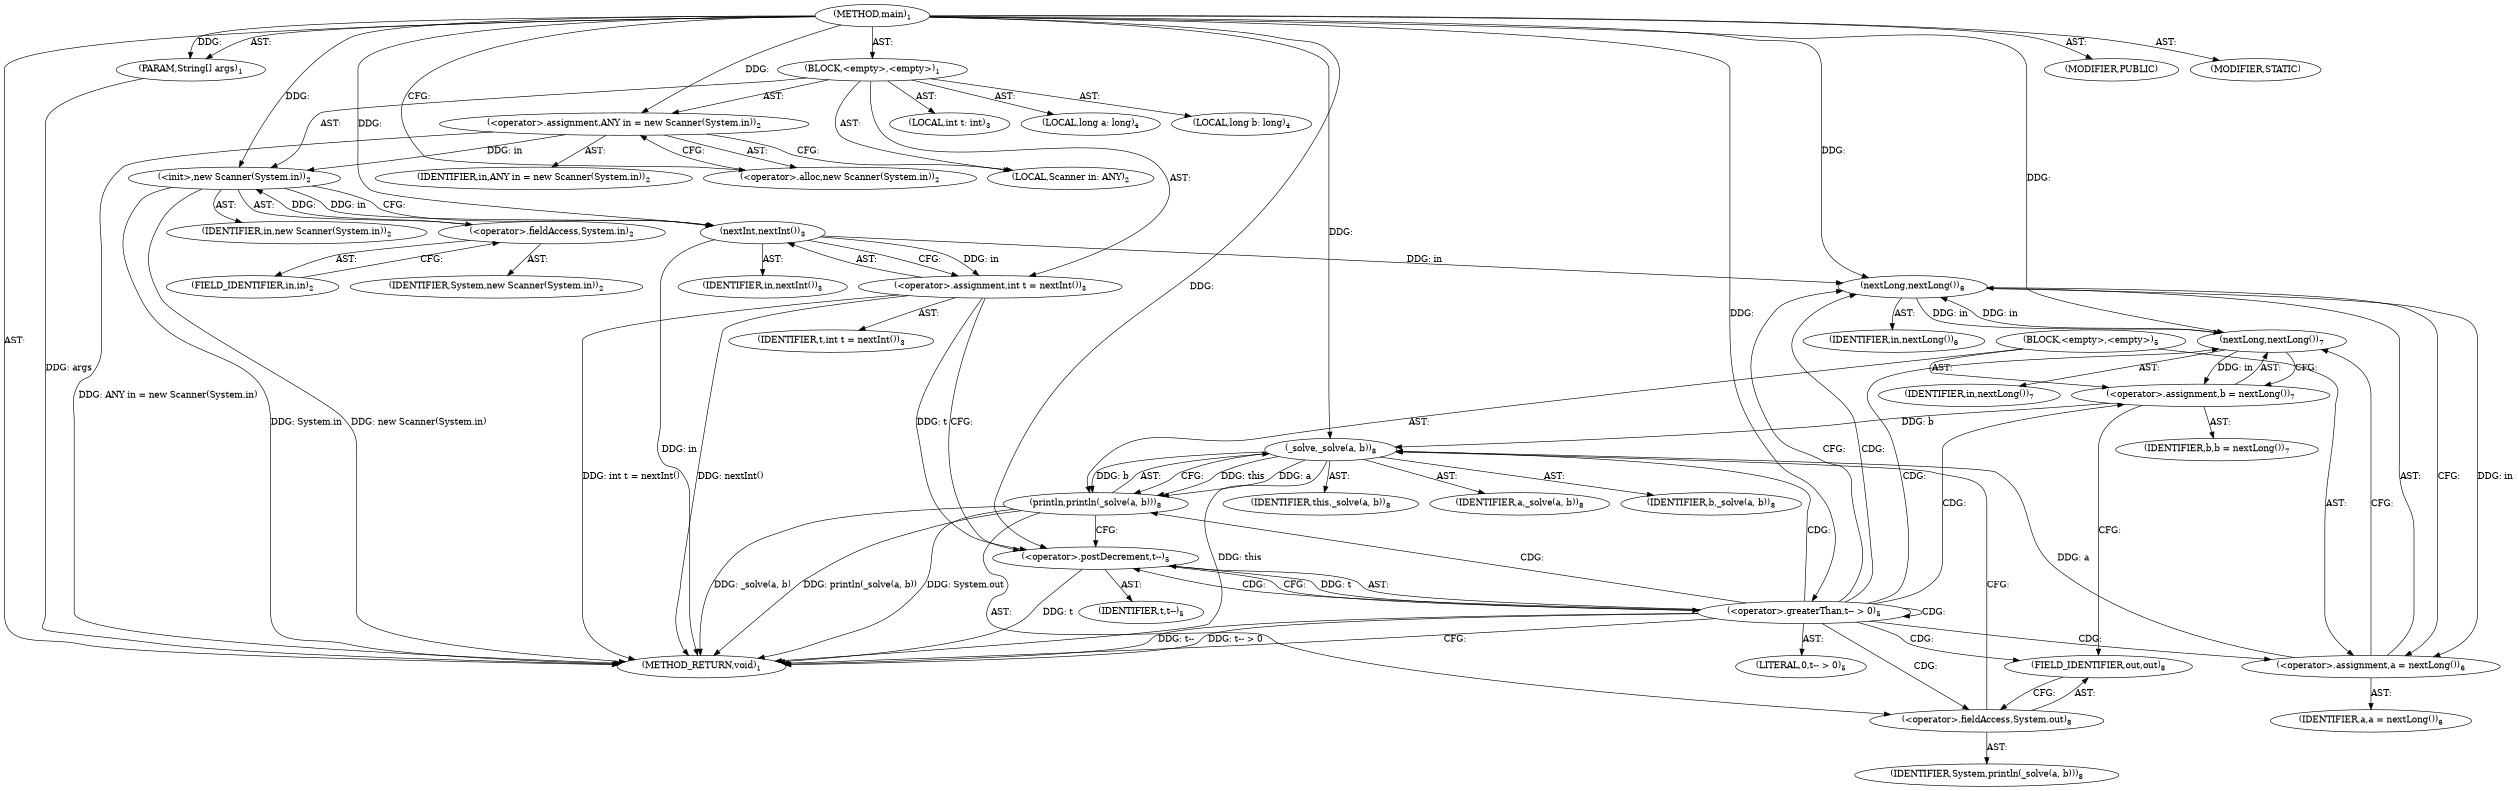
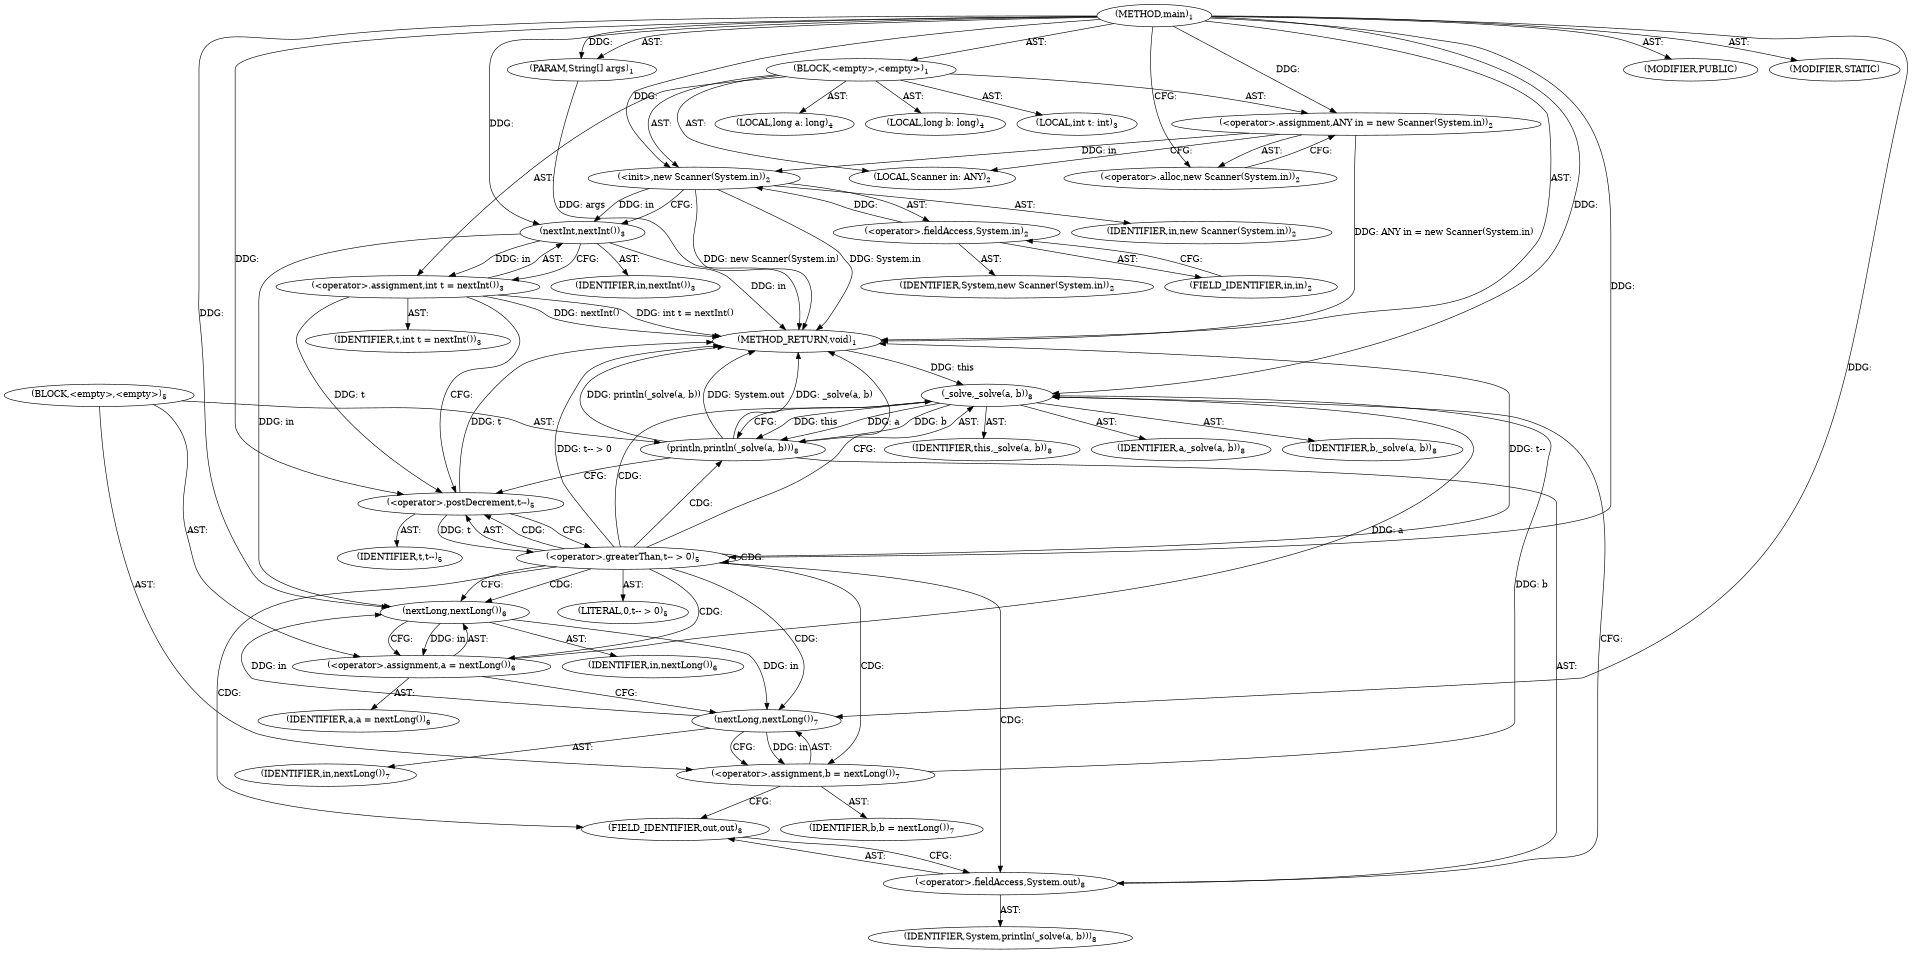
(534, 178) -> none
(1075, 639) -> (902, 364)
